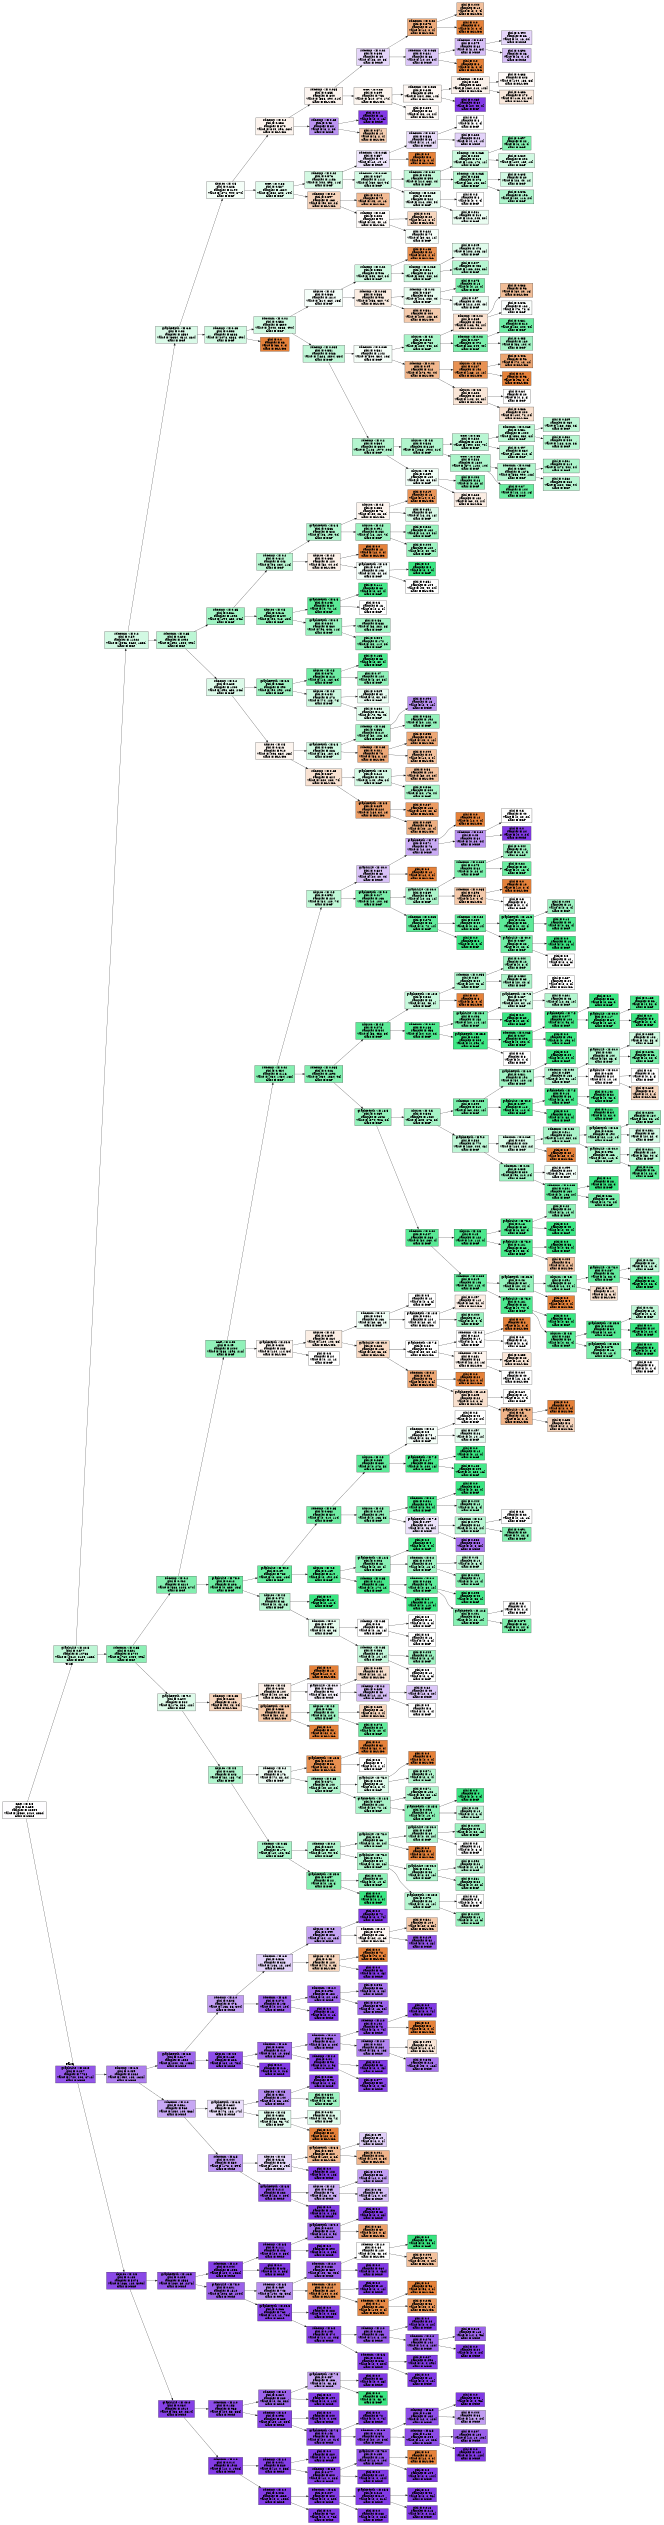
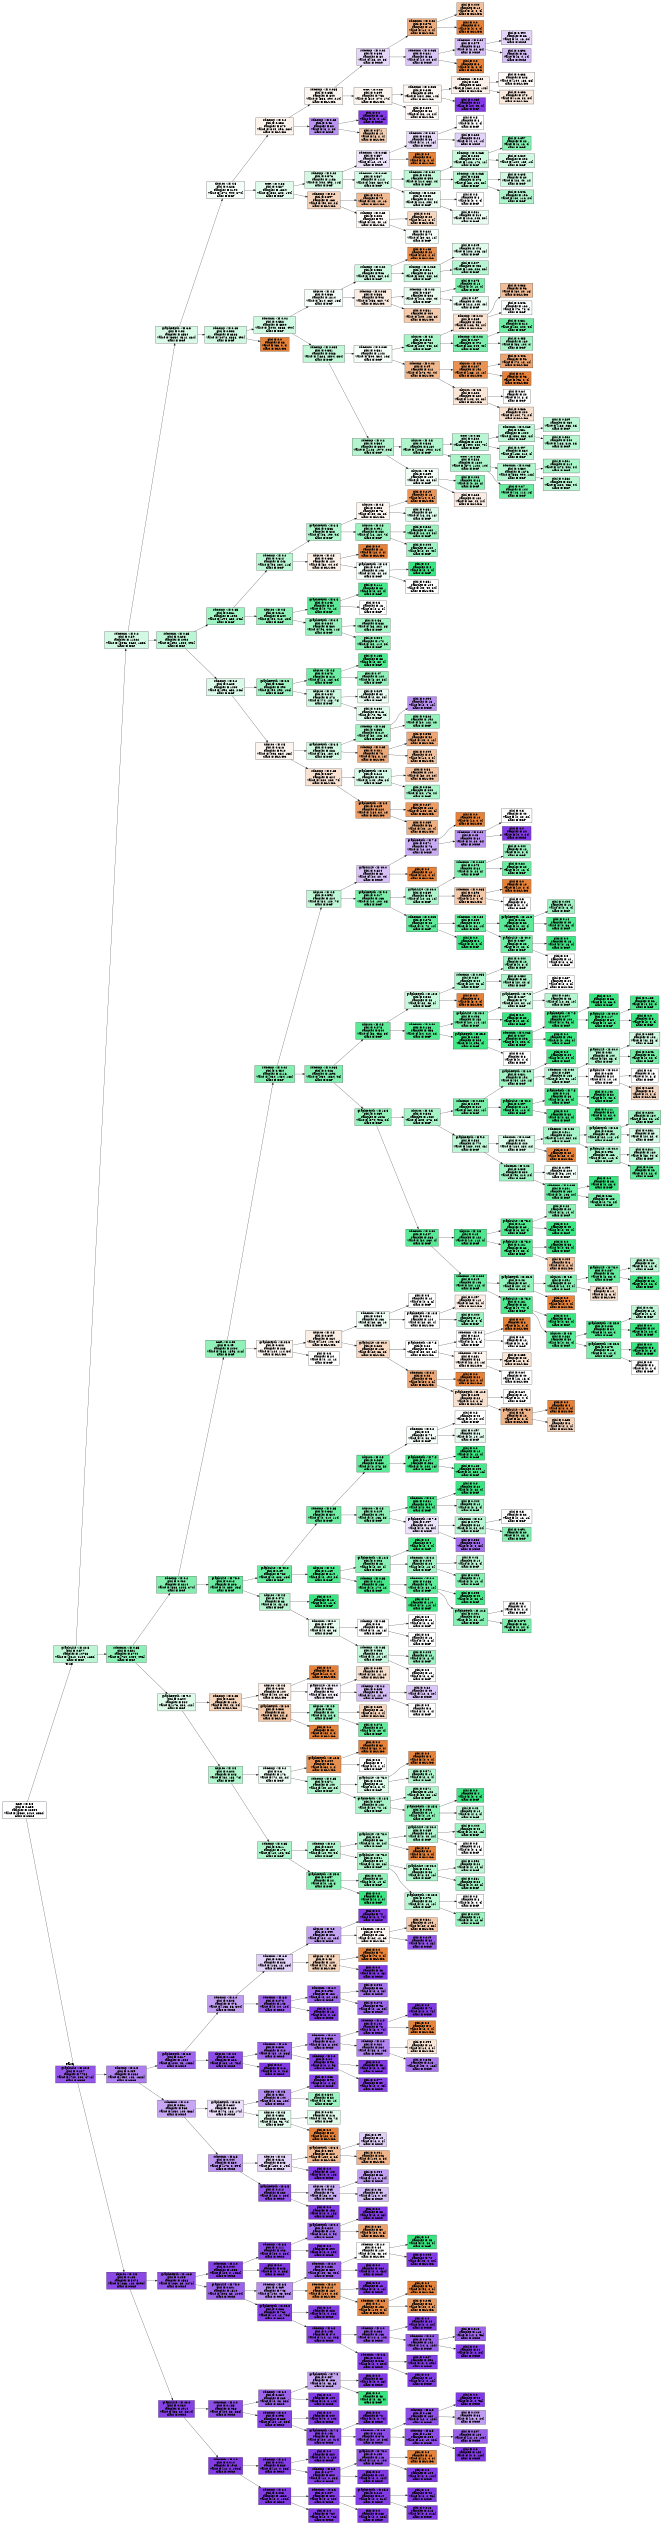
(422, 2260) -> (422, 2260)
